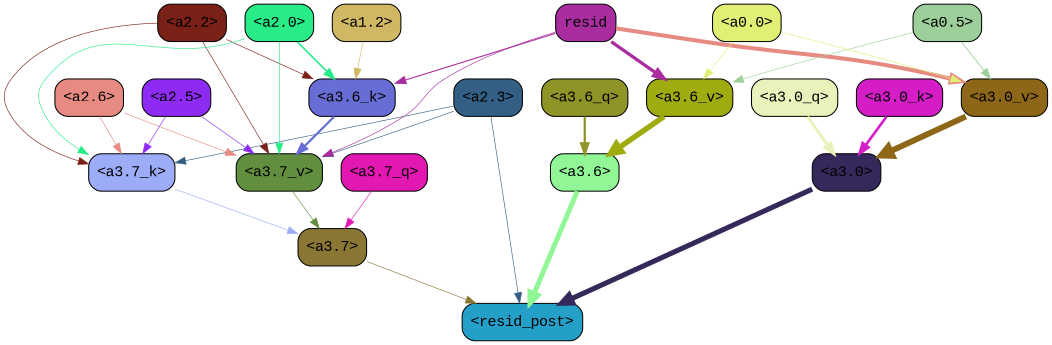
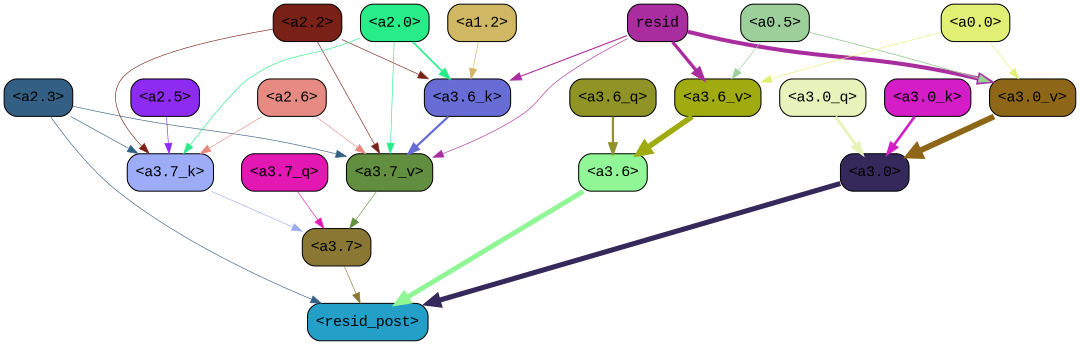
(784, 52) -> (826, 55)
(224, 132) -> none
